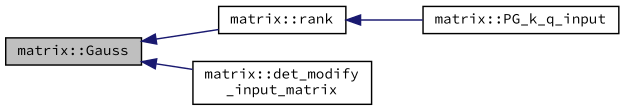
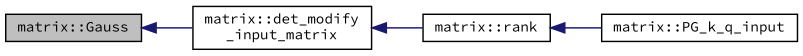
(187, 34) -> (405, 28)
